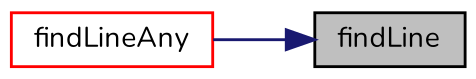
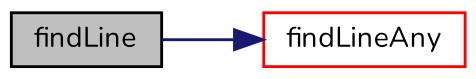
(249, 40) -> (198, 40)
